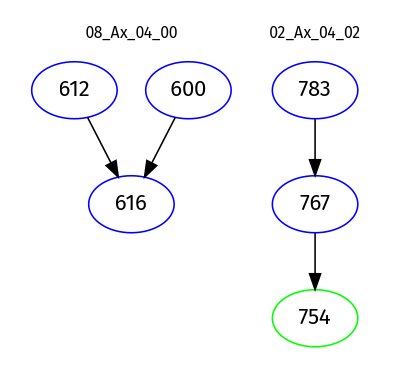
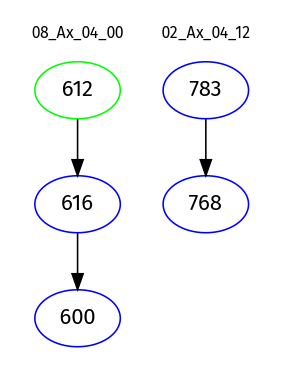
(315, 34) -> (207, 34)
(74, 90) -> (78, 90)
(164, 140) -> (78, 253)
(315, 204) -> (206, 204)
(315, 318) -> none
